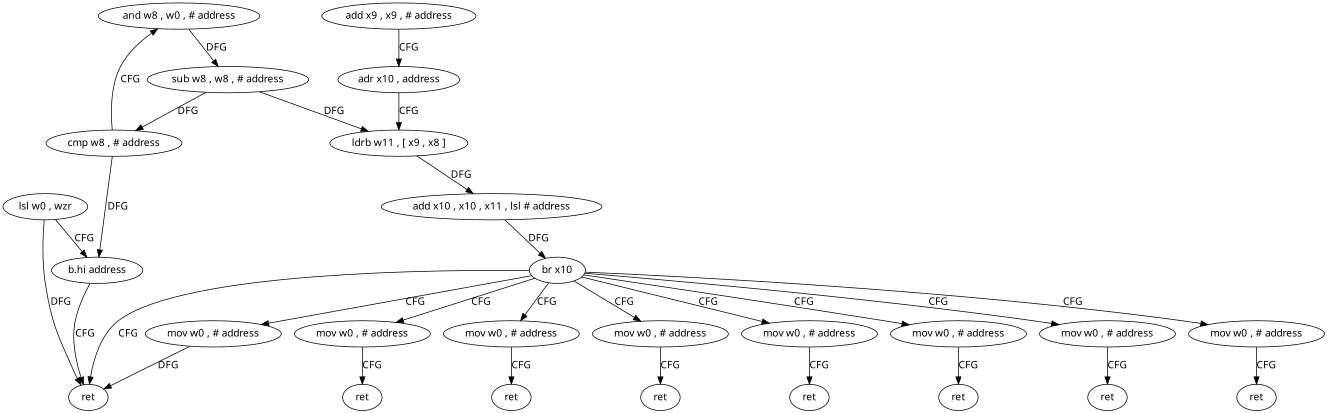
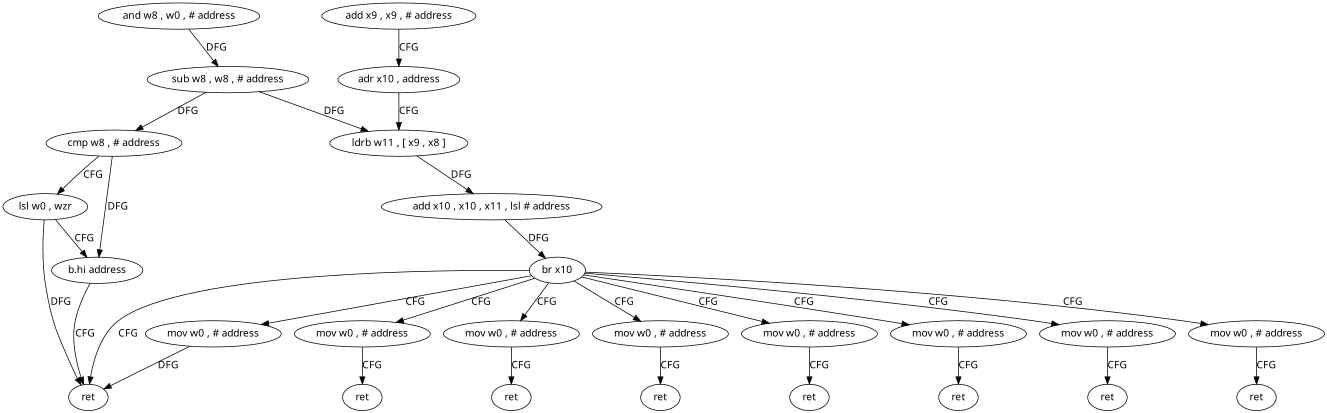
(117, 75) -> (80, 172)
